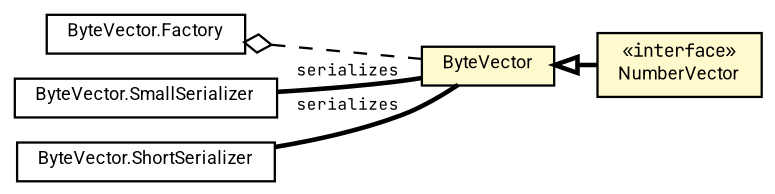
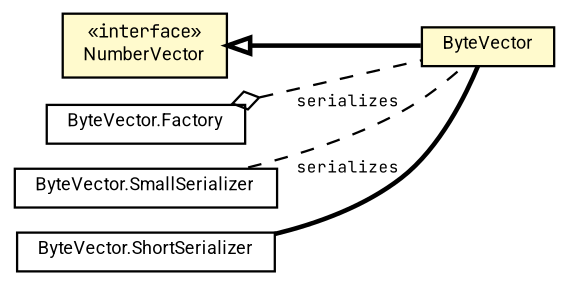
(588, 65) -> (336, 46)
(349, 87) -> (363, 130)
